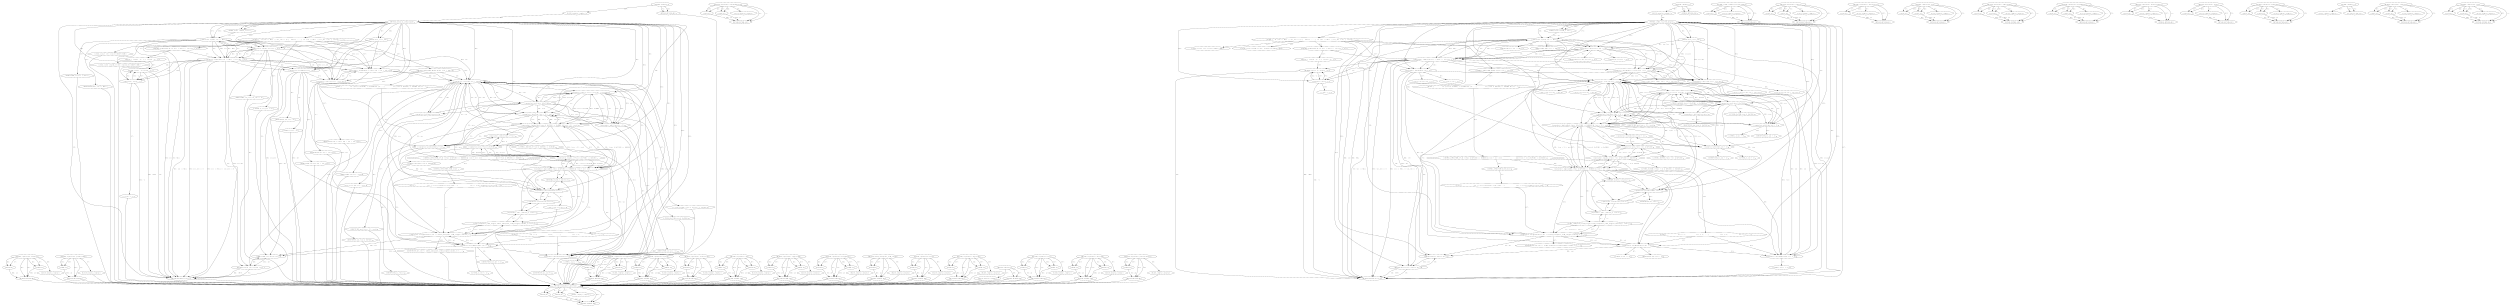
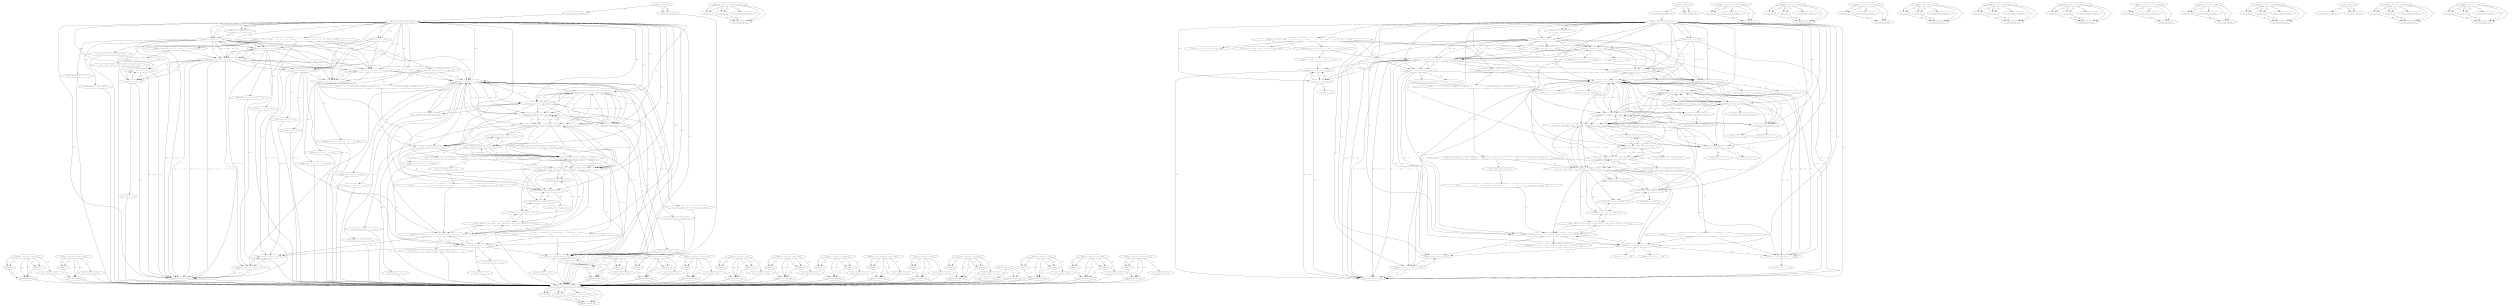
(1739, 179) -> (1637, 142)
